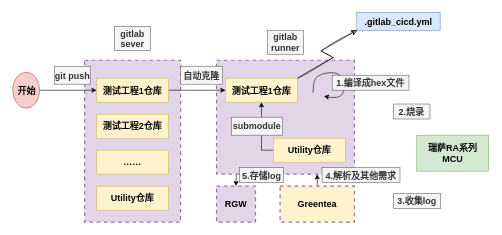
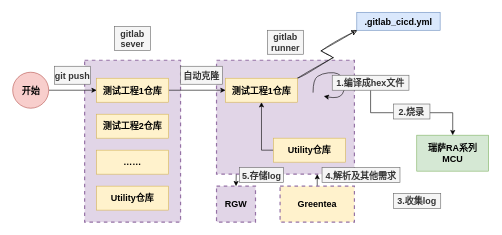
(26, 90) -> (30, 90)
none -> (371, 102)
(257, 126) -> none
